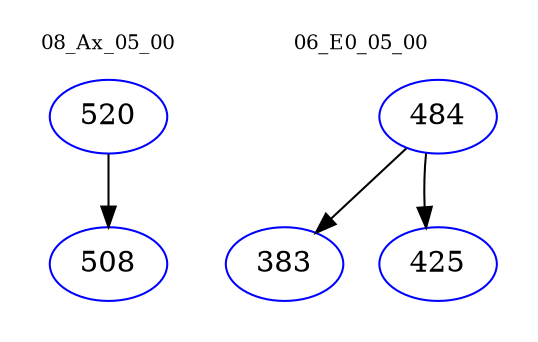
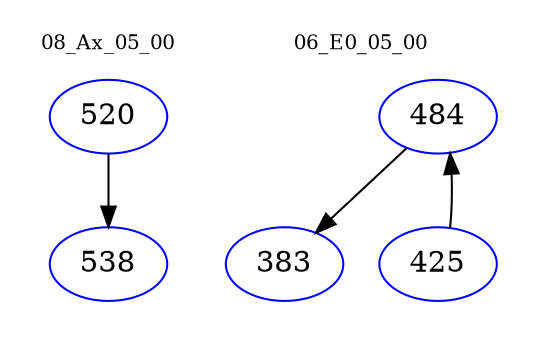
(424, 180) -> (452, 201)
(109, 264) -> (109, 264)
